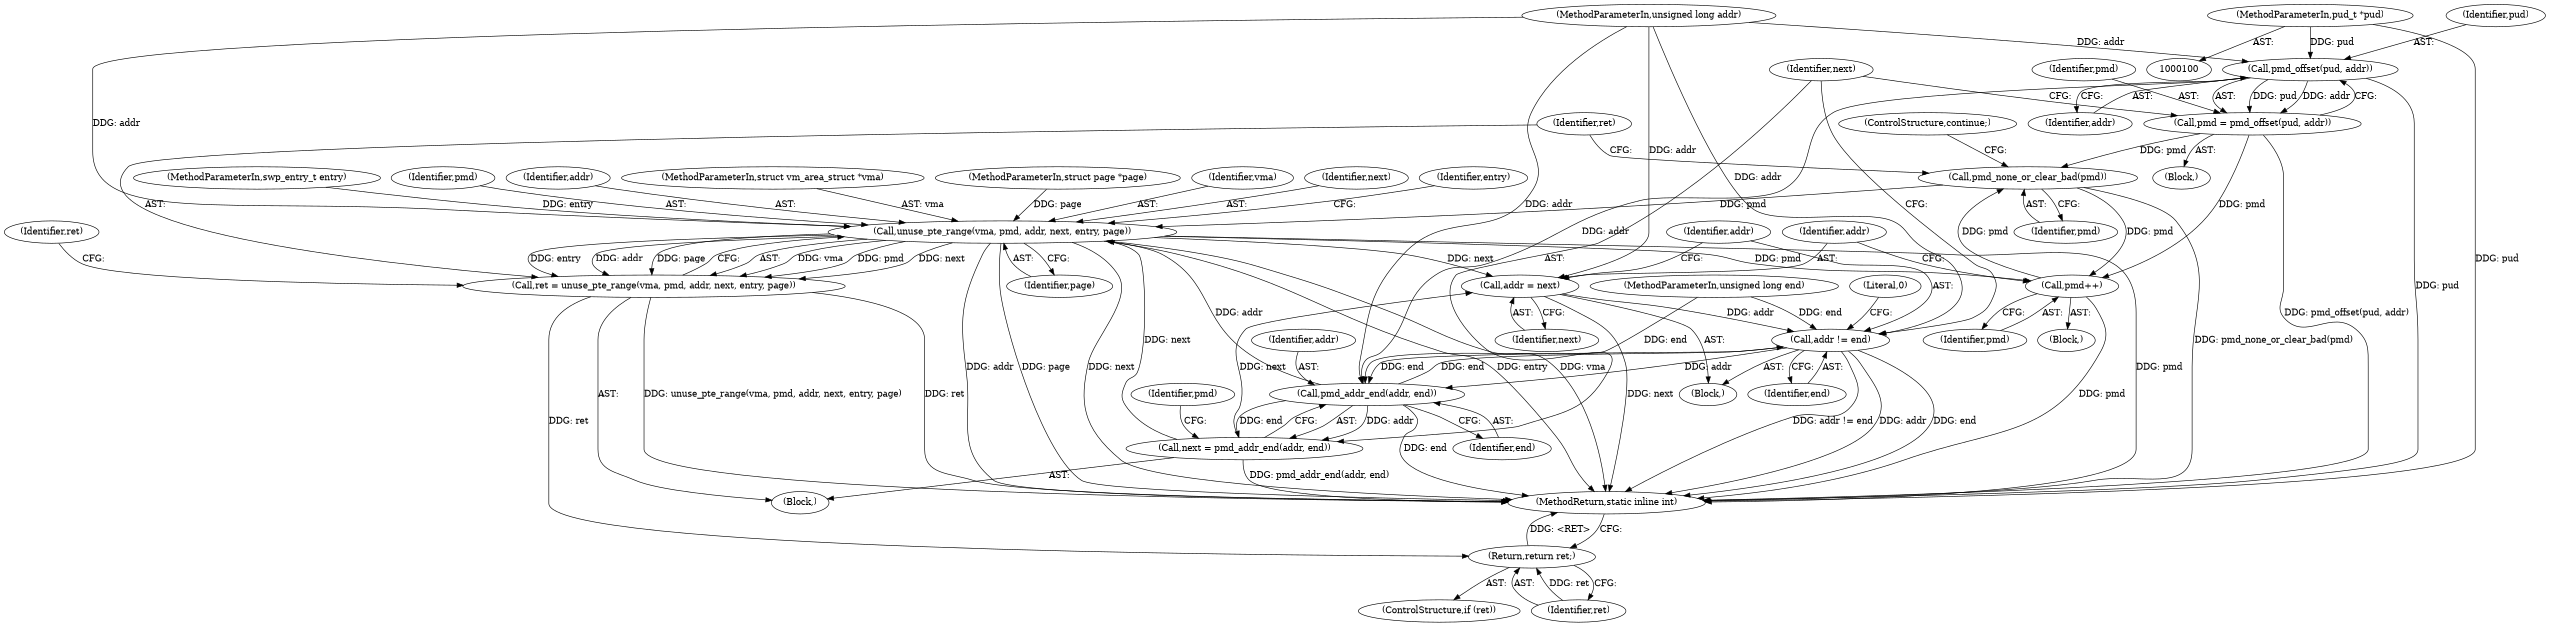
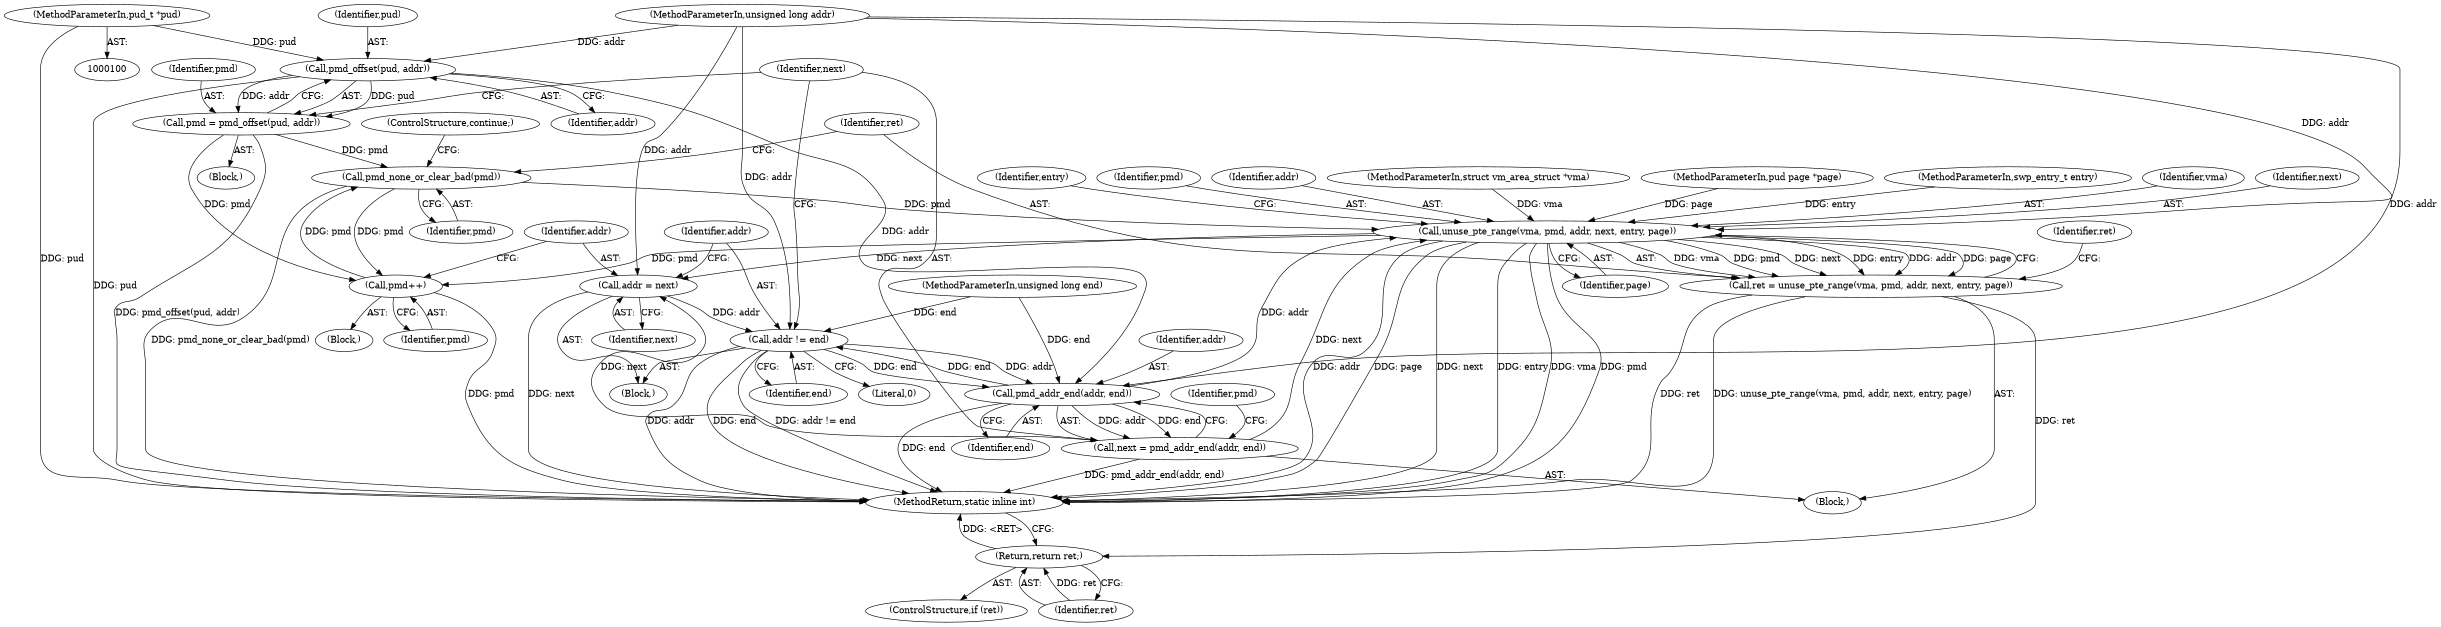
(1058, 178) -> (1757, 178)
(923, 205) -> (1540, 205)
(1867, 313) -> (832, 371)
